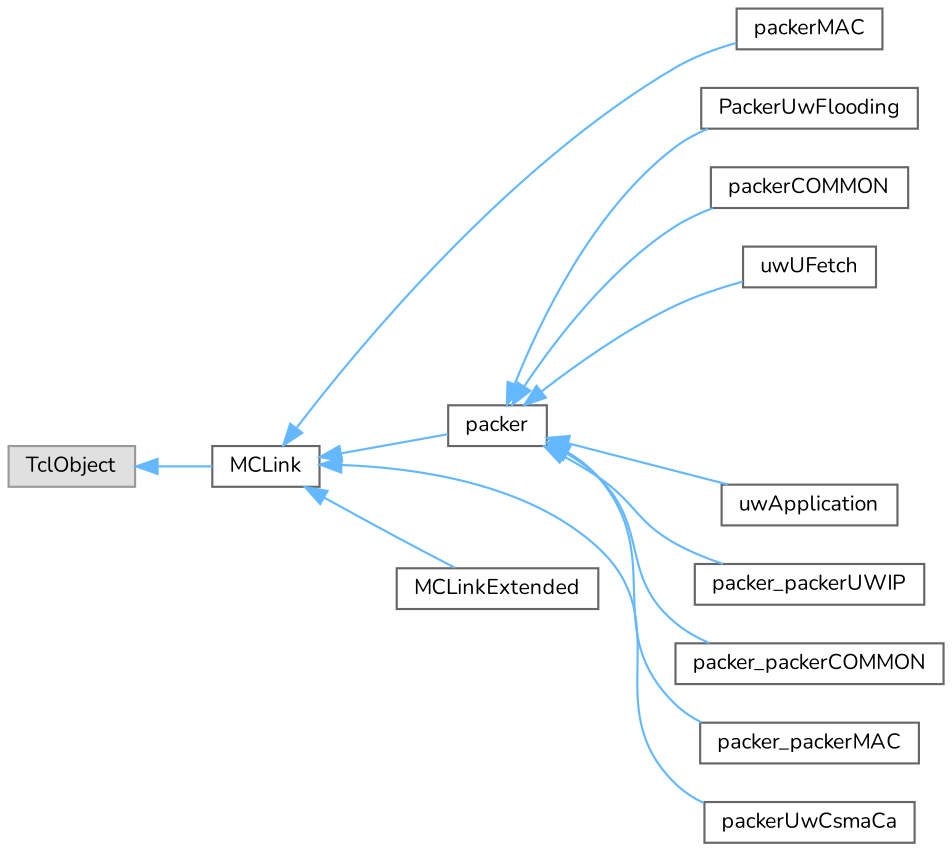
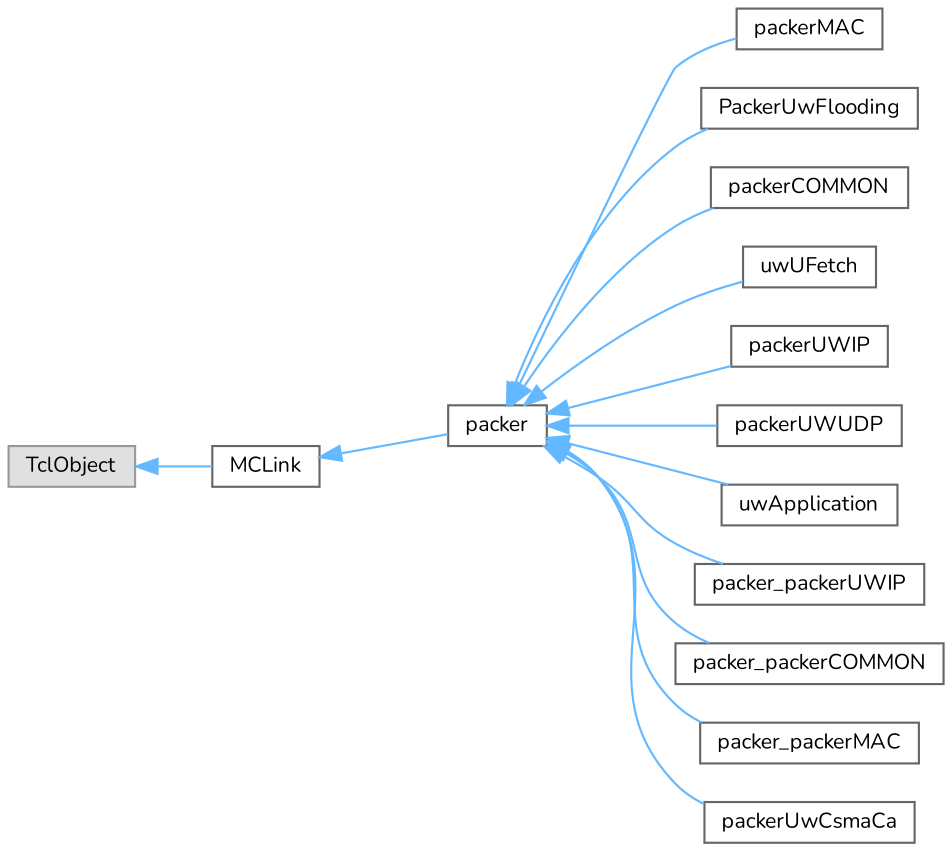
(494, 208) -> (615, 186)
none -> (810, 346)
none -> (810, 426)
(603, 554) -> (631, 670)
(498, 589) -> none
